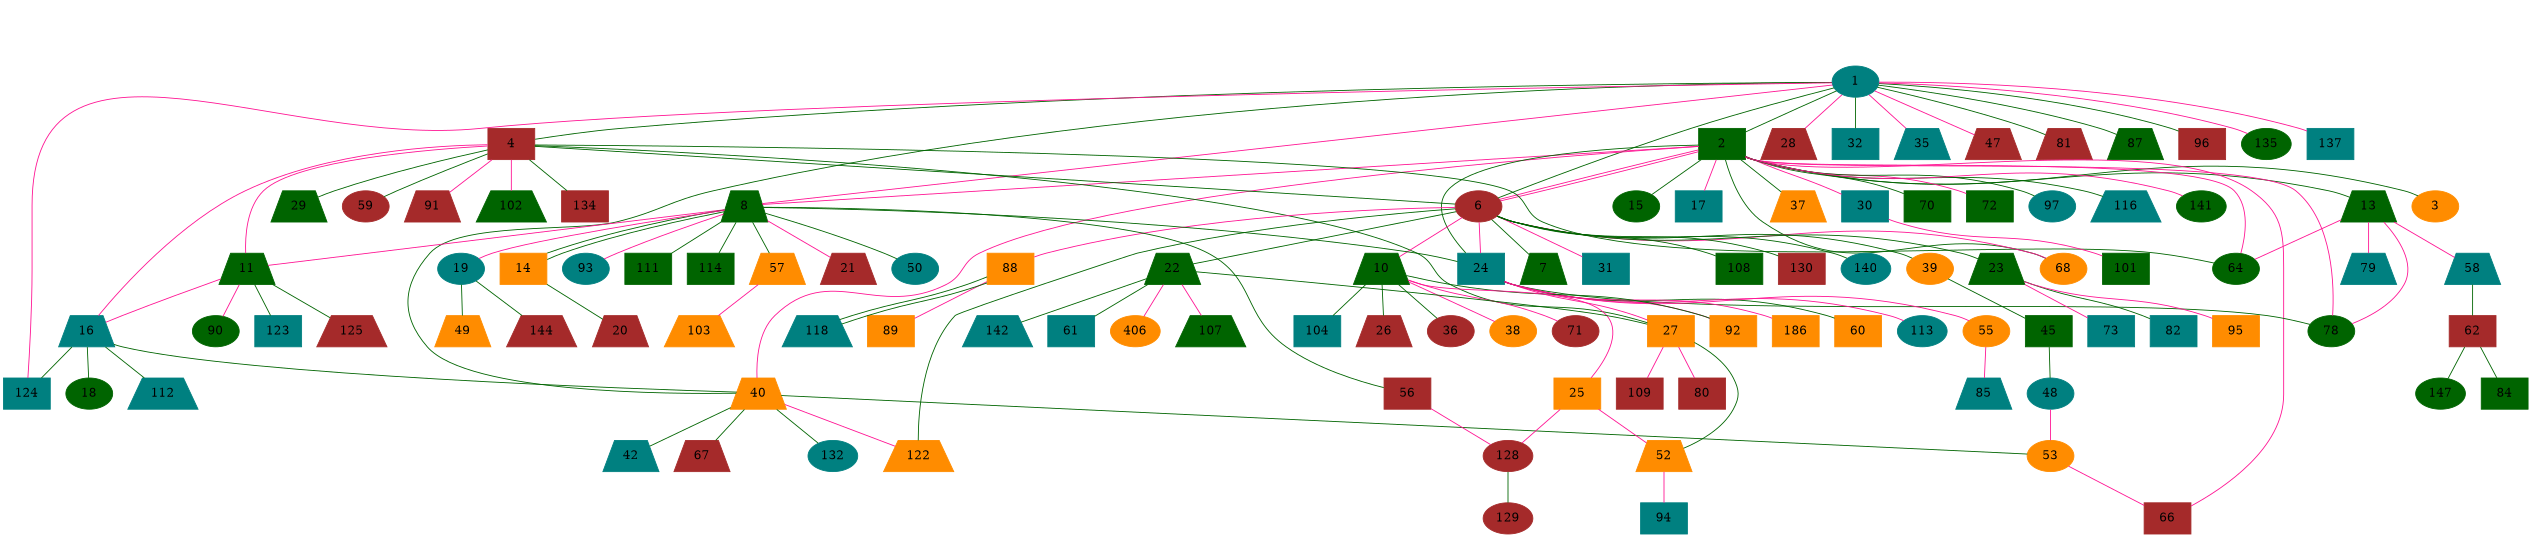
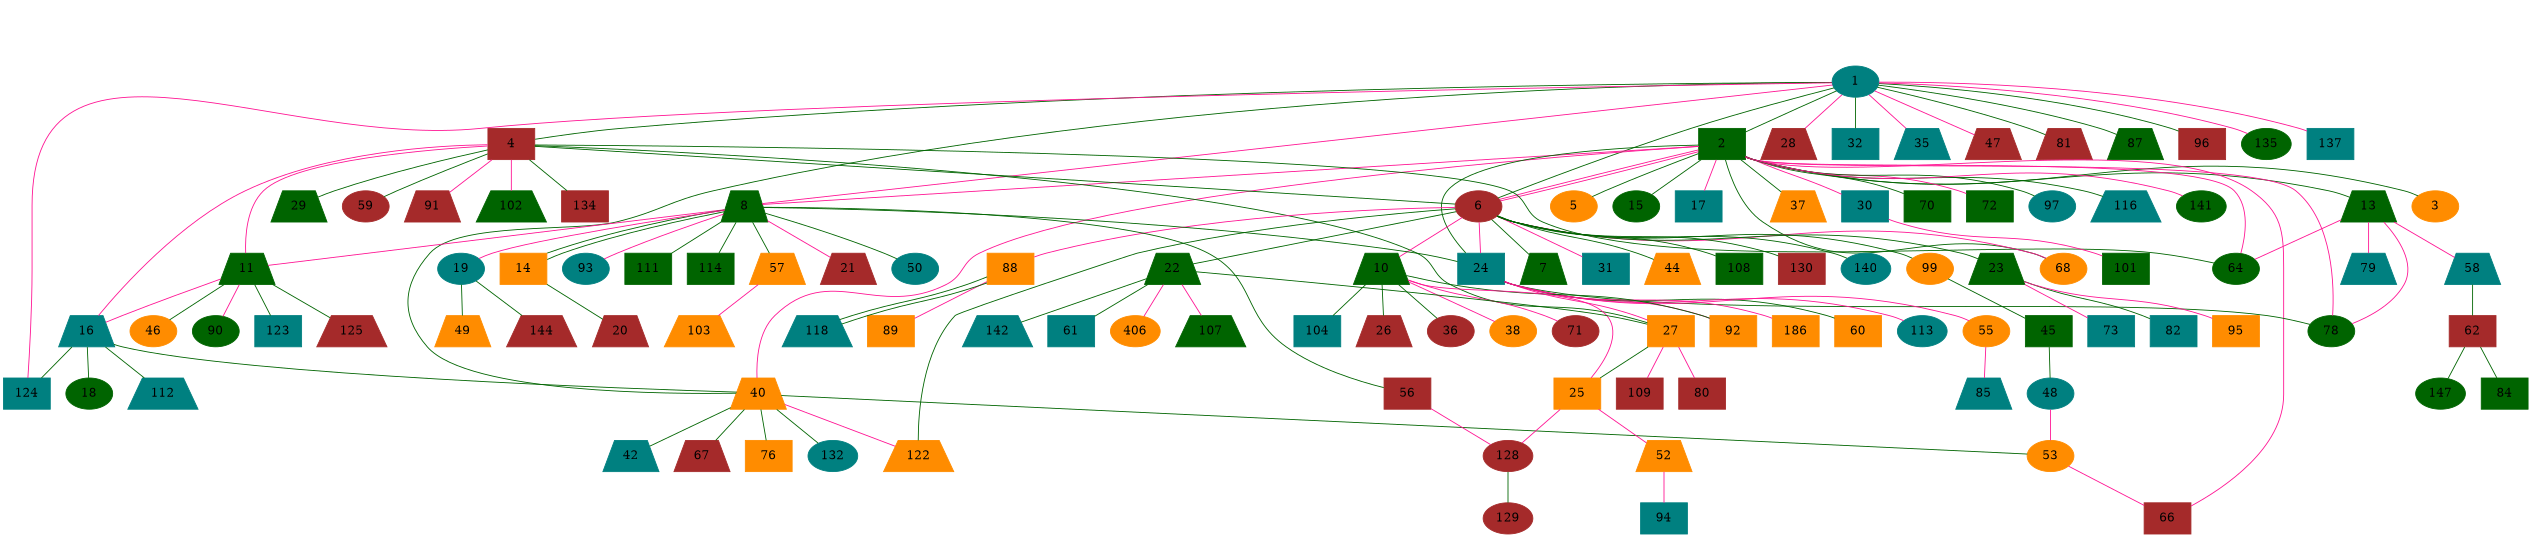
none -> (1574, 206)
none -> (1673, 269)
(1930, 269) -> (1930, 269)
none -> (153, 331)
(1737, 399) -> (1624, 362)
none -> (769, 456)
